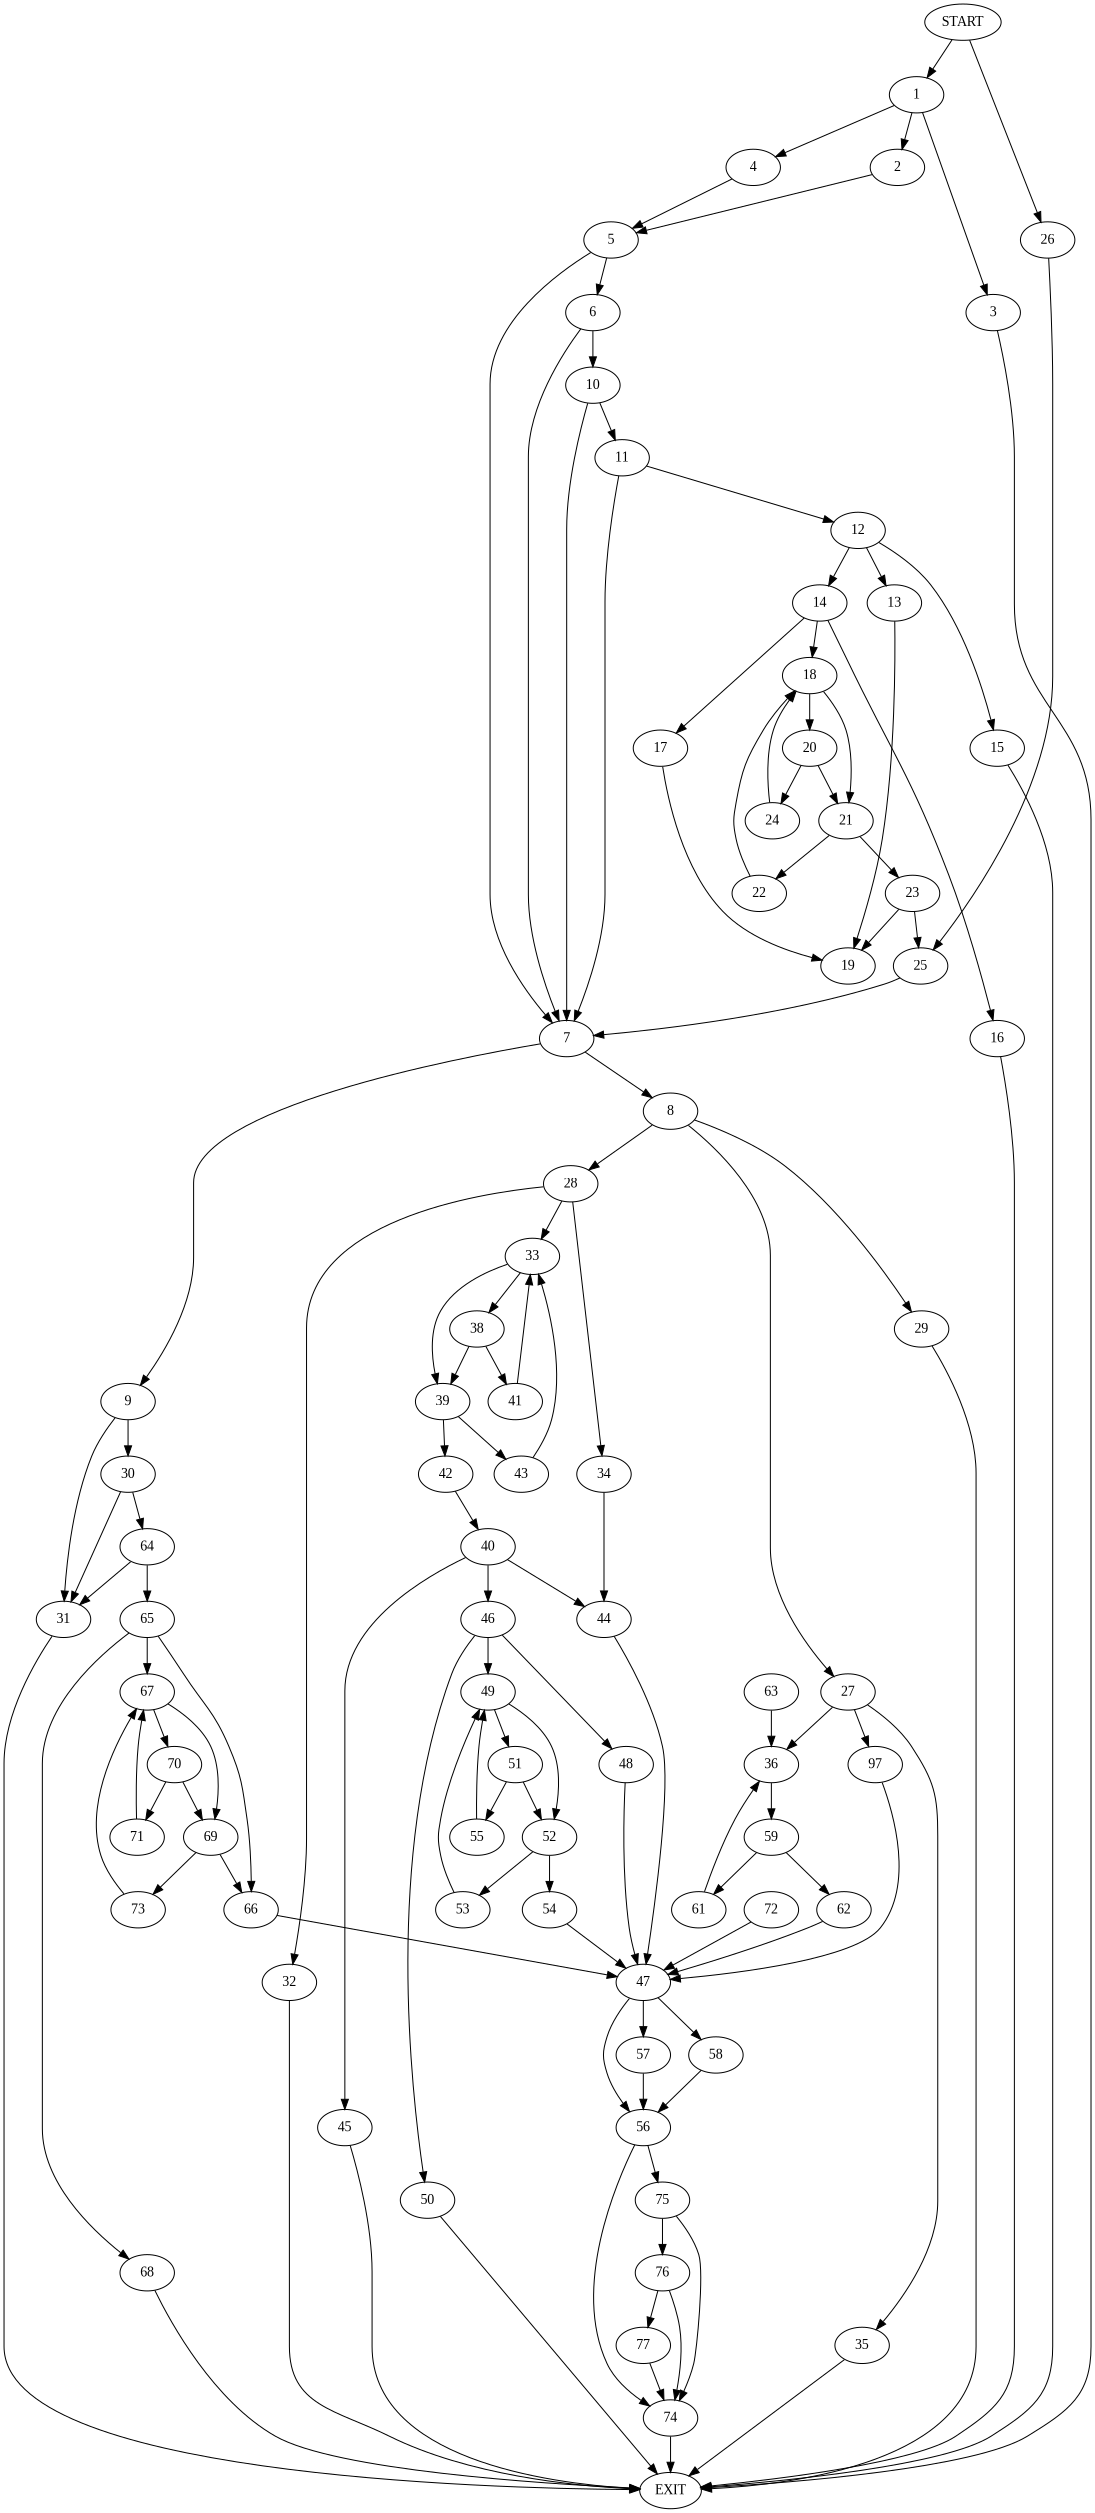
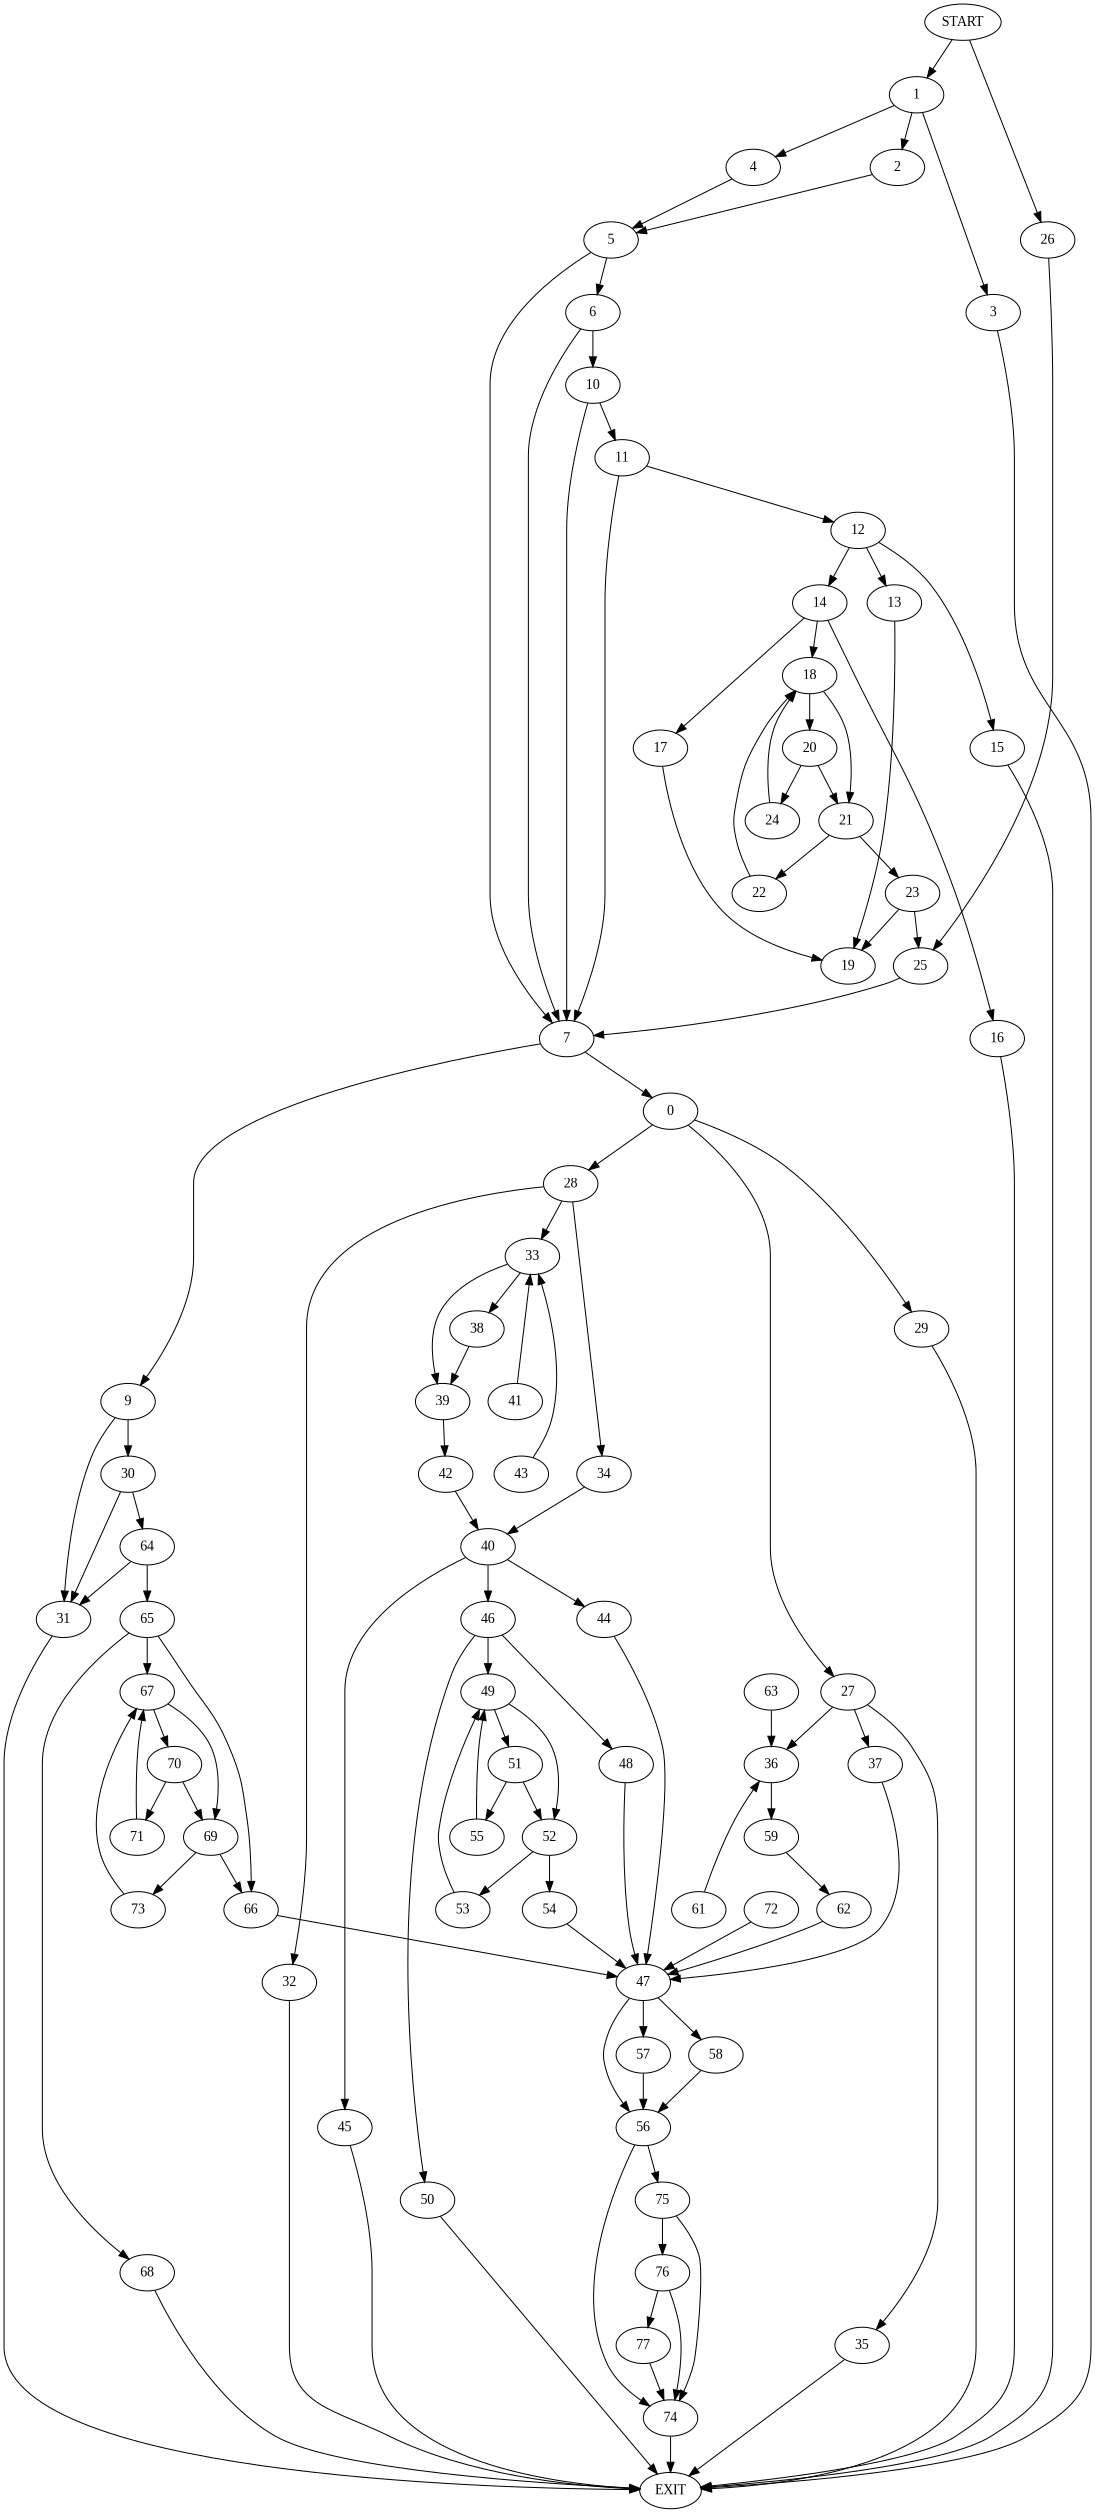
(671, 1111) -> (671, 1111)
(494, 1361) -> none
(478, 1434) -> none
(604, 1542) -> (550, 1508)
(875, 1765) -> (875, 1765)
(739, 1870) -> none
